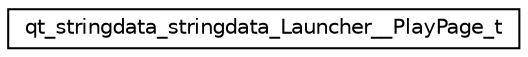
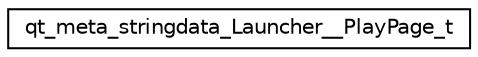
(264, 29) -> (239, 29)
